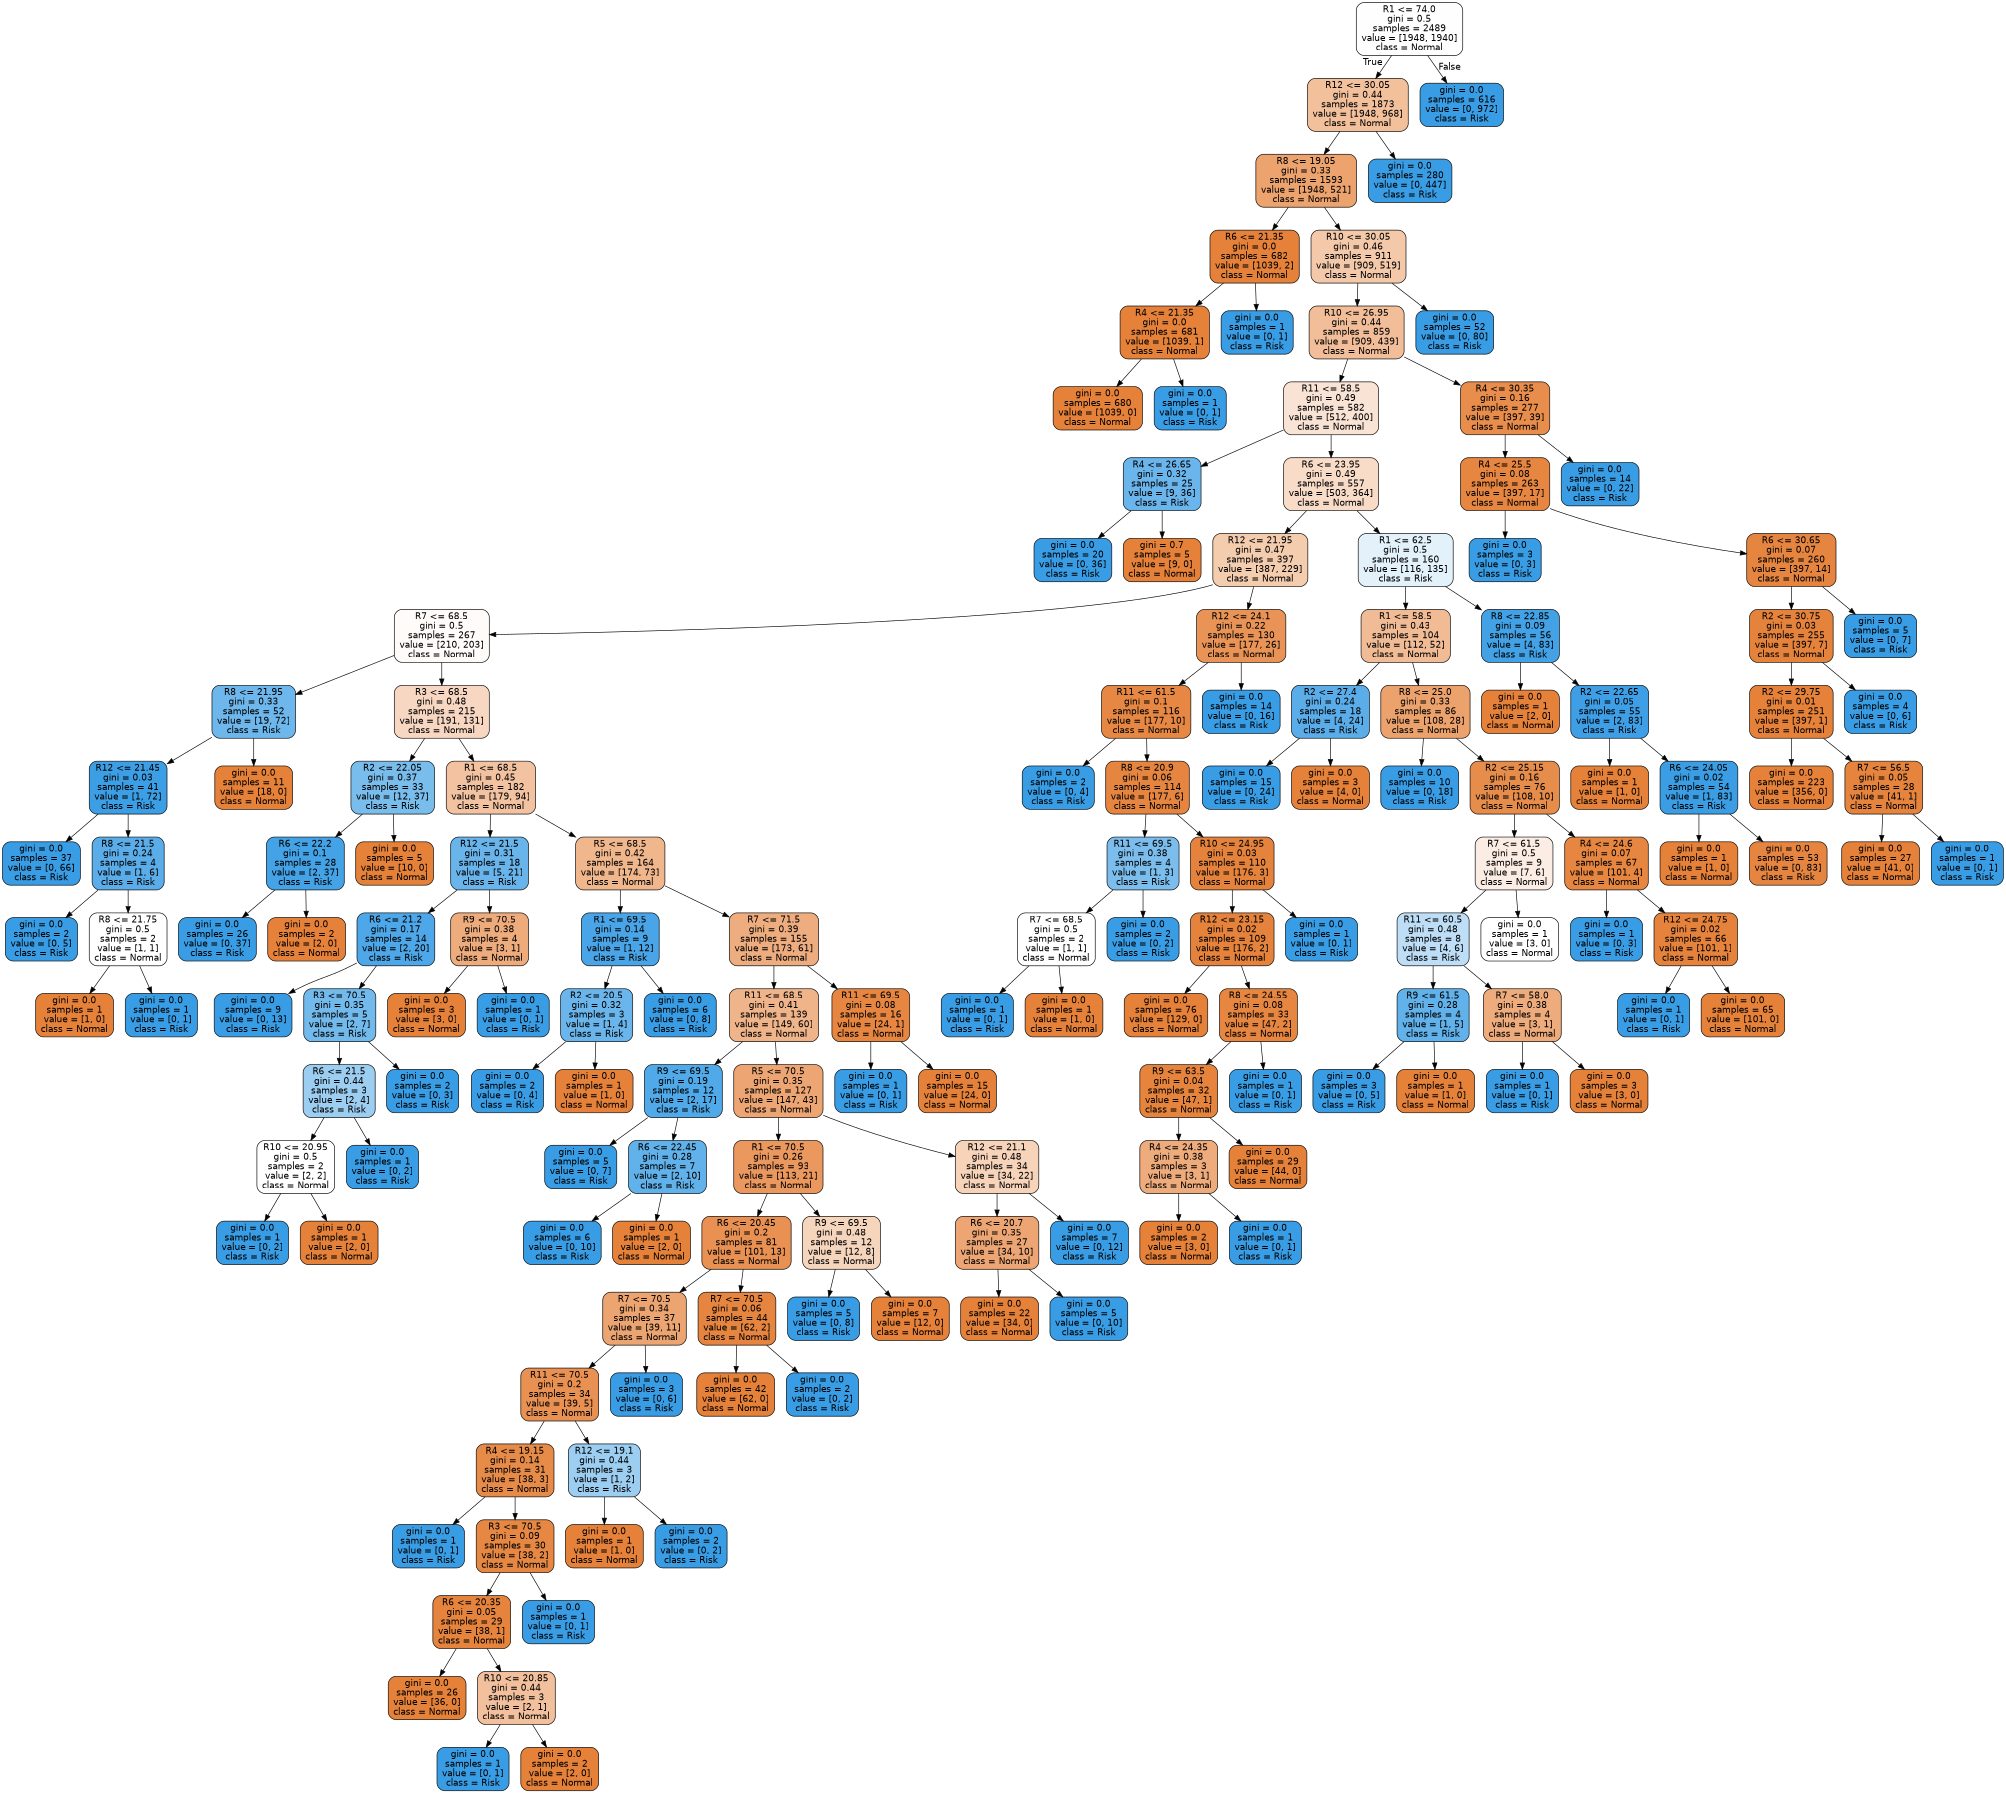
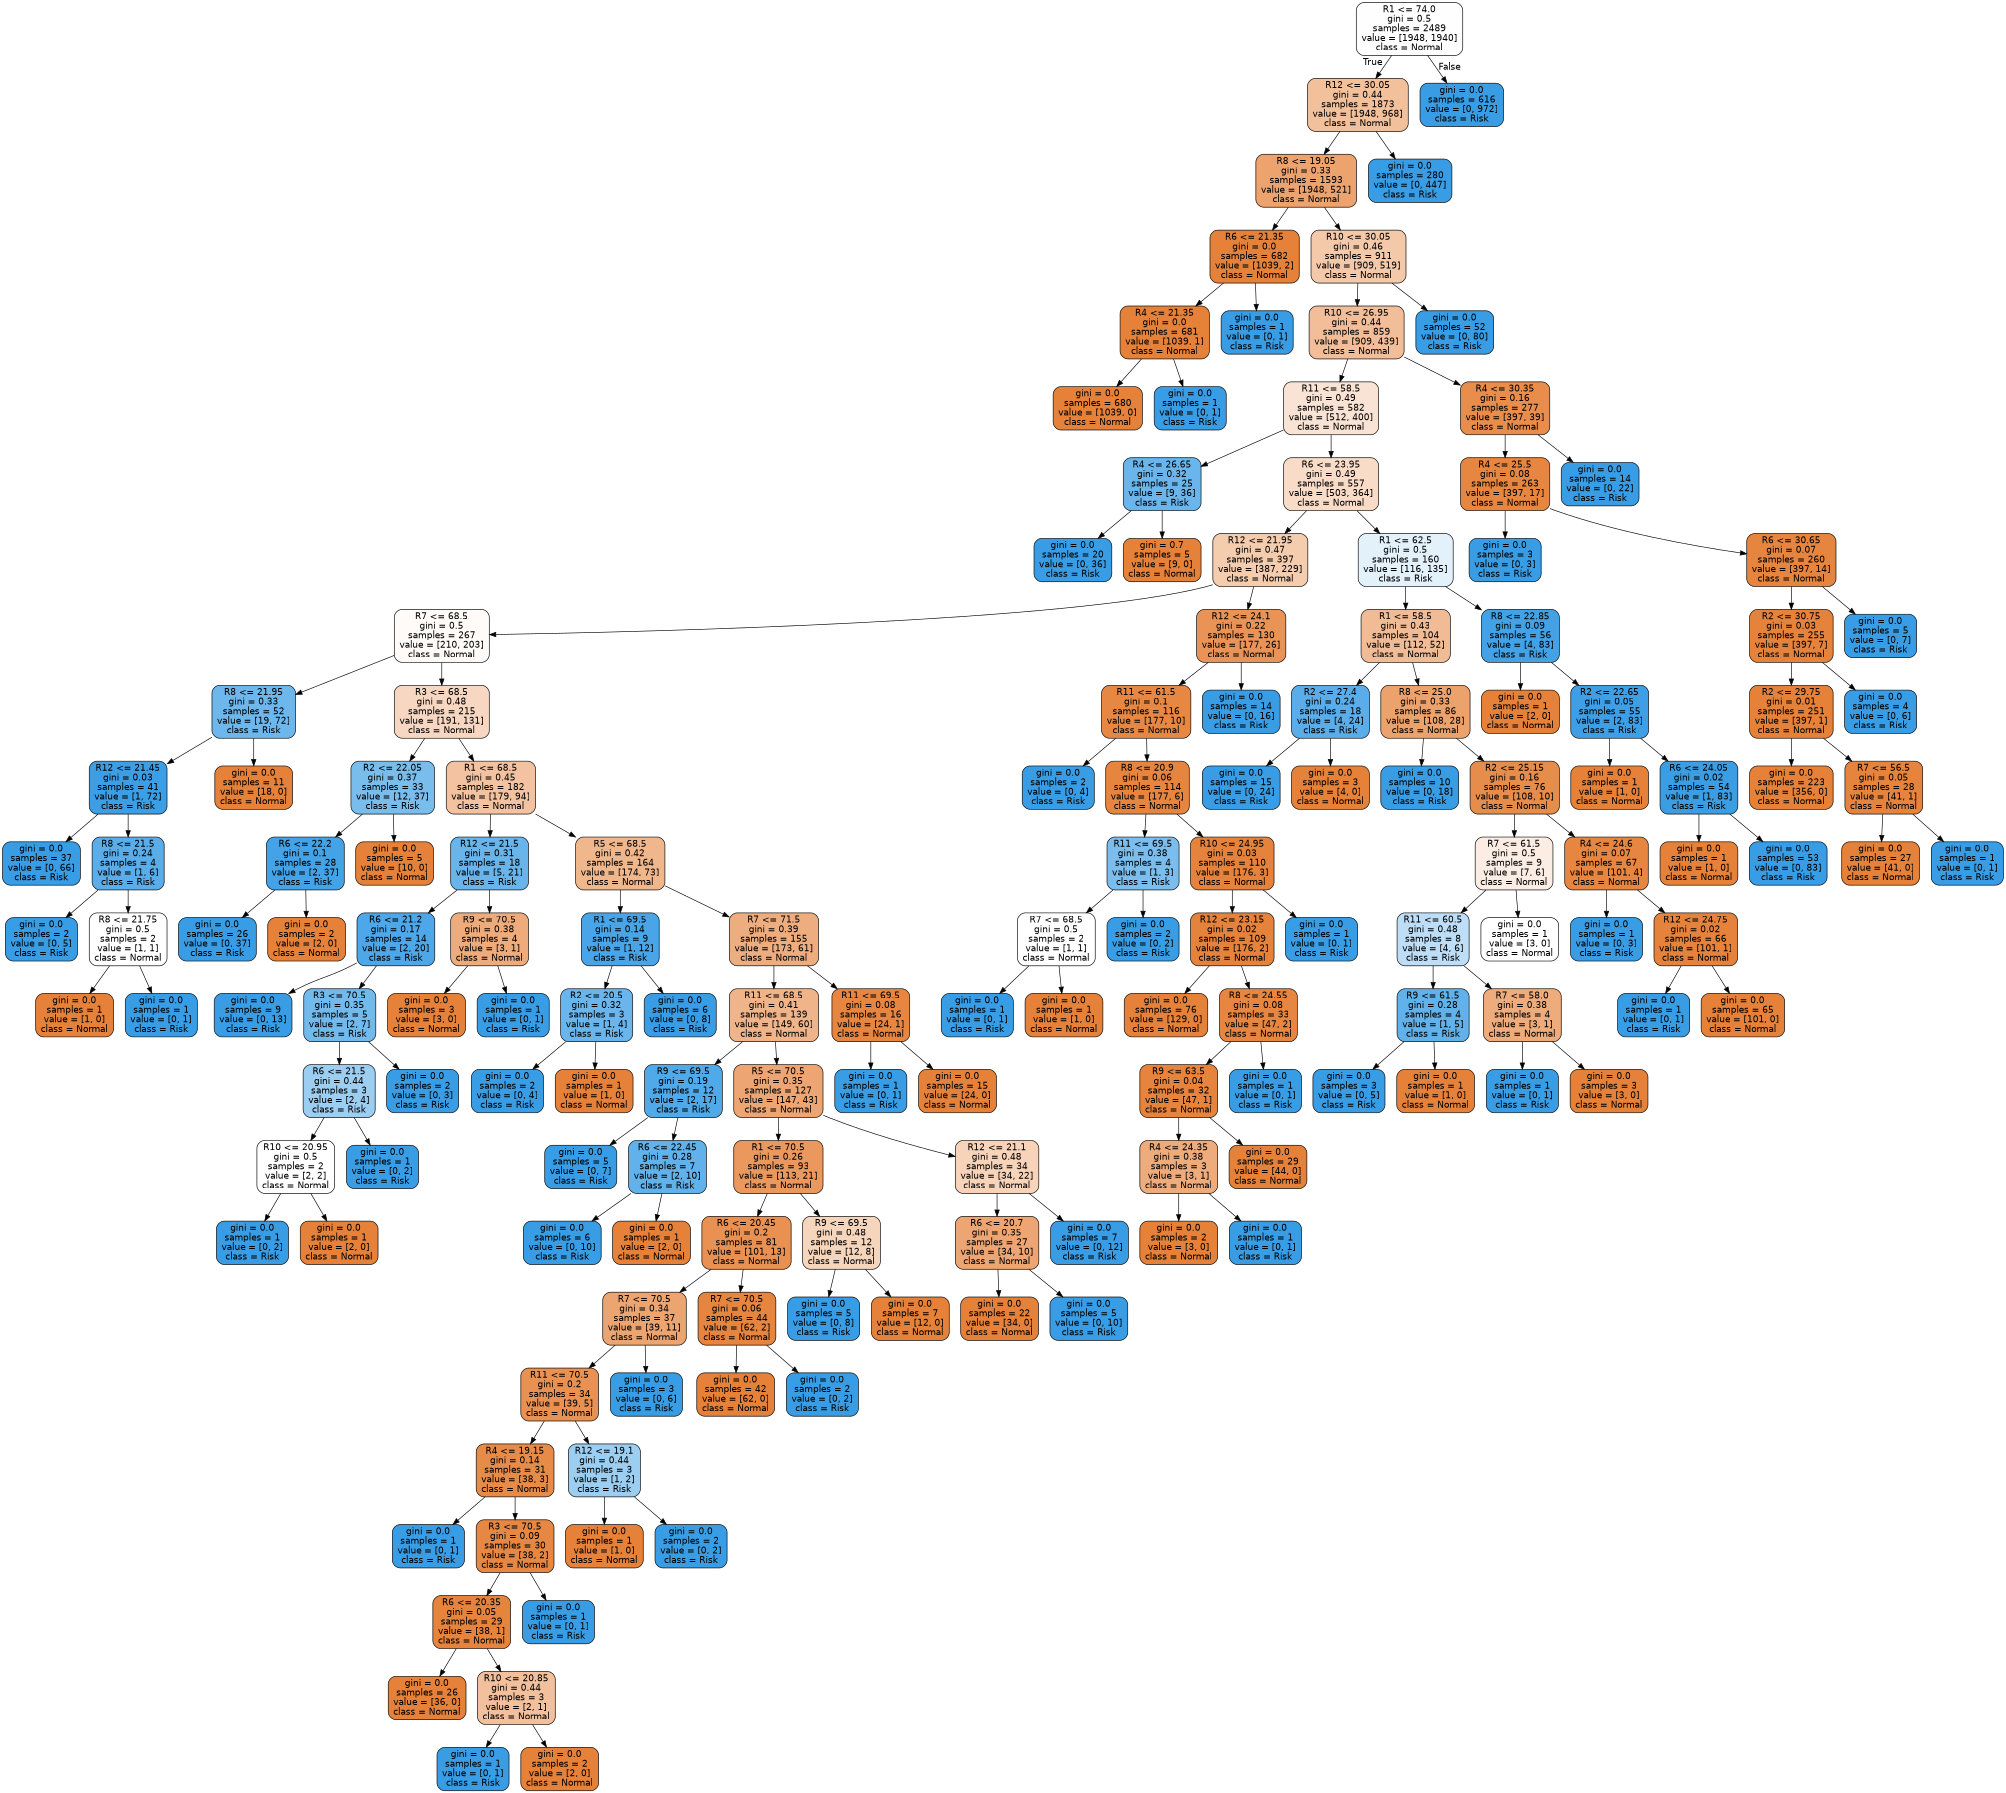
(1788, 863) -> (1788, 863)
